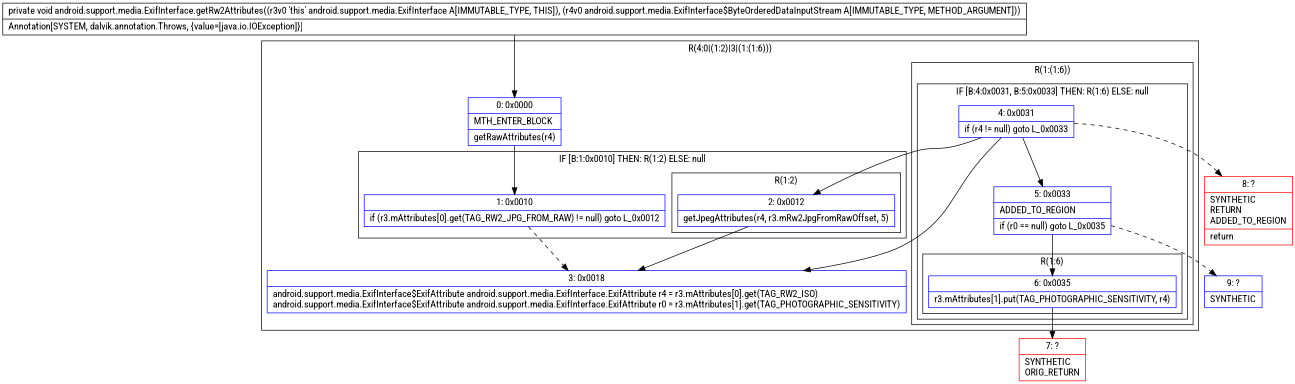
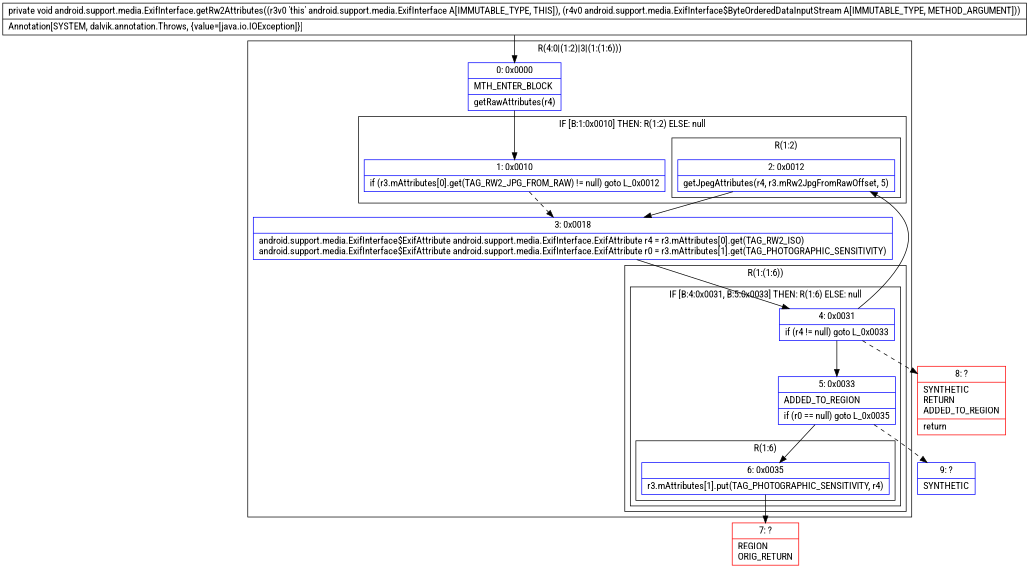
(924, 231) -> (706, 282)
(1048, 362) -> (753, 546)
